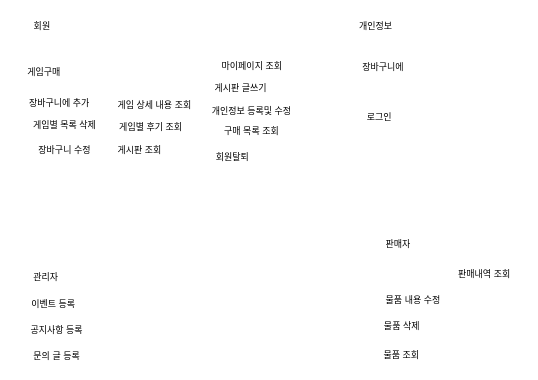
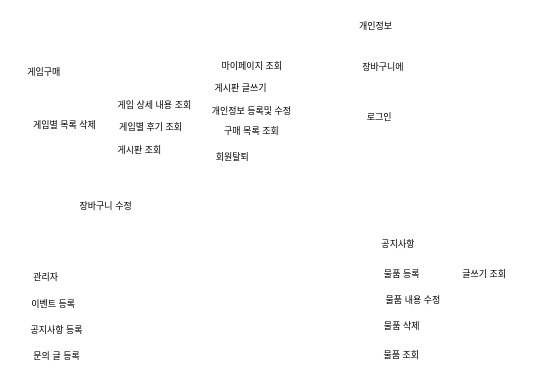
(42, 27) -> none
(59, 103) -> none
(64, 150) -> (105, 207)
(398, 244) -> (398, 244)
none -> (402, 274)
(485, 274) -> (485, 274)
